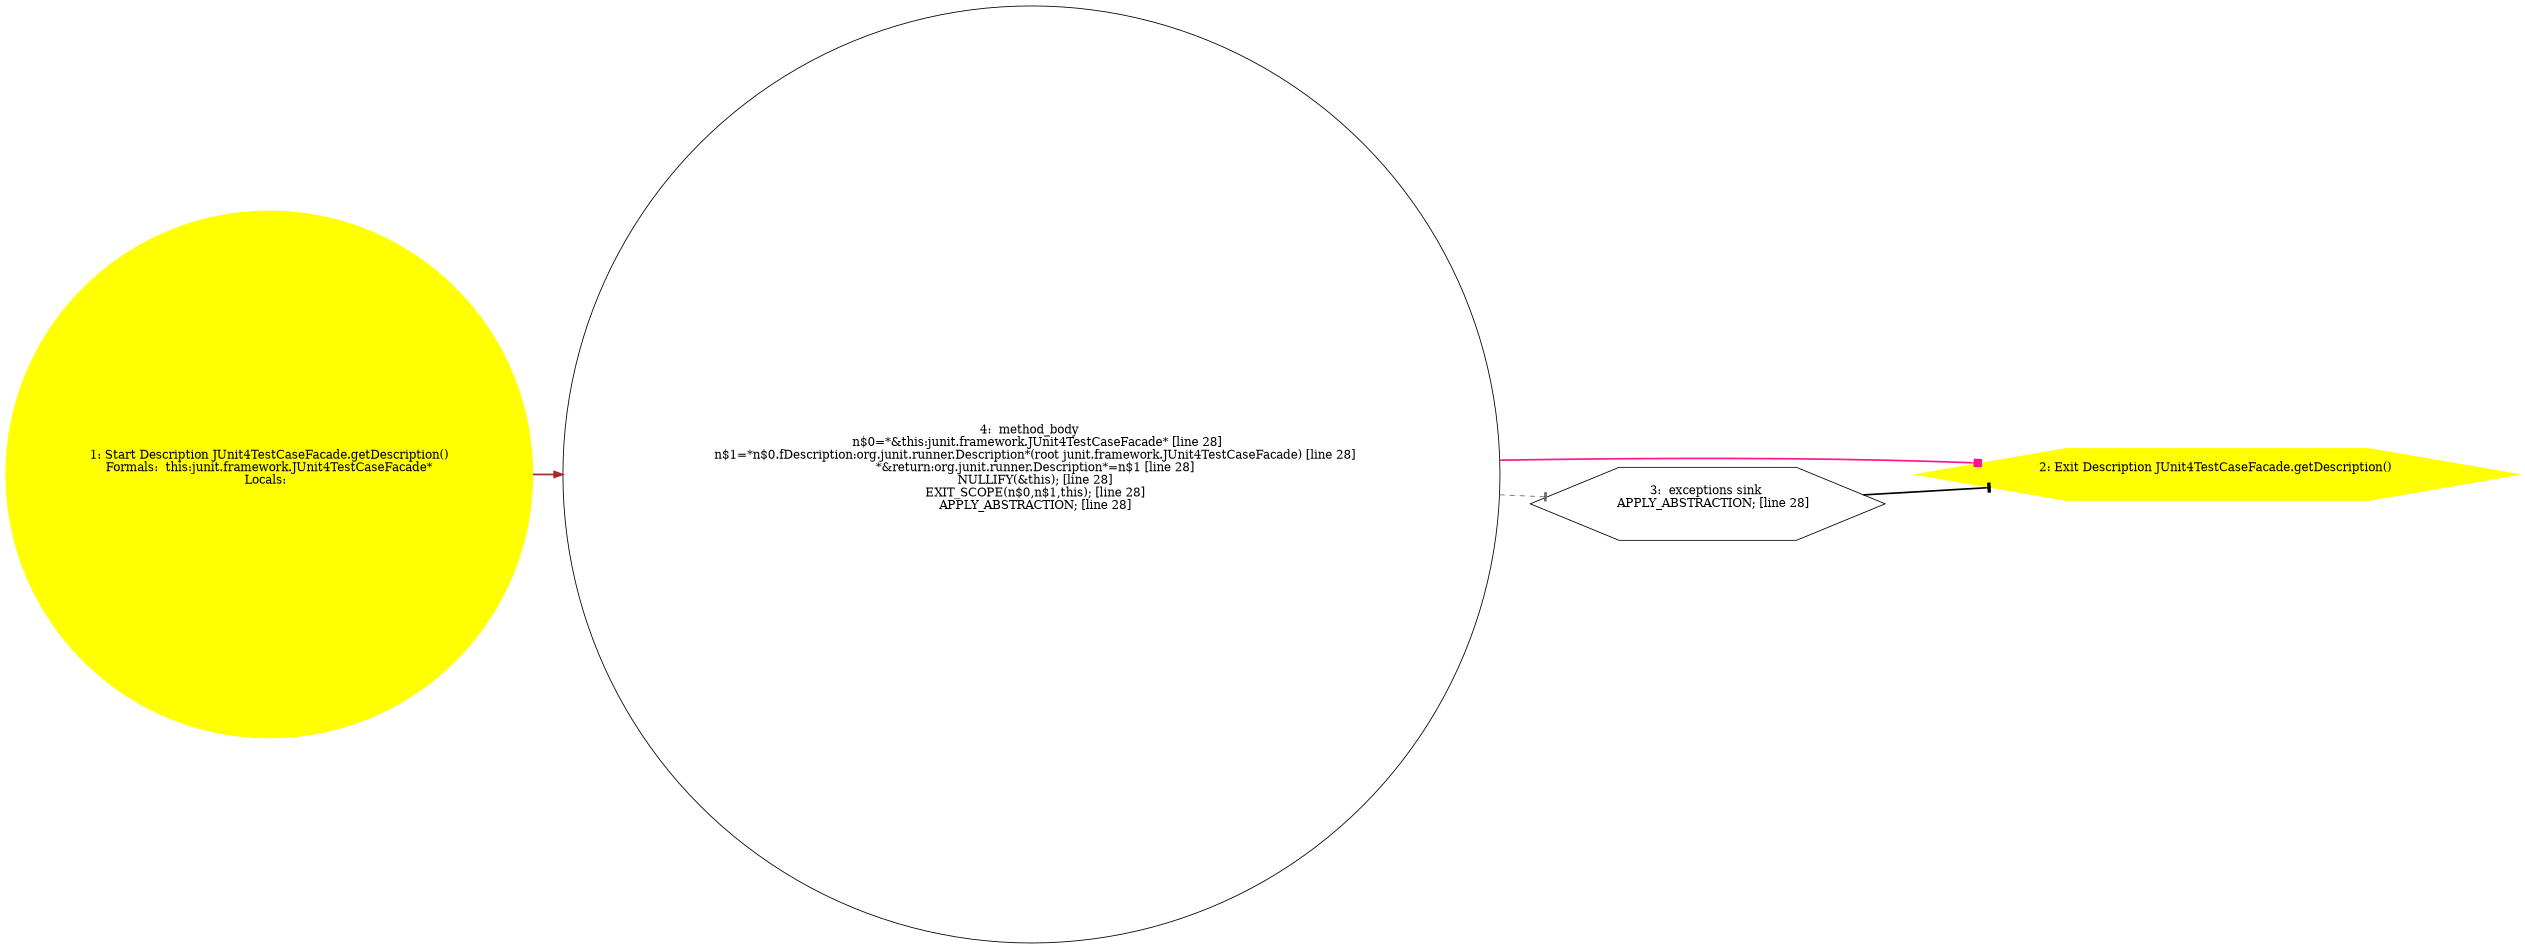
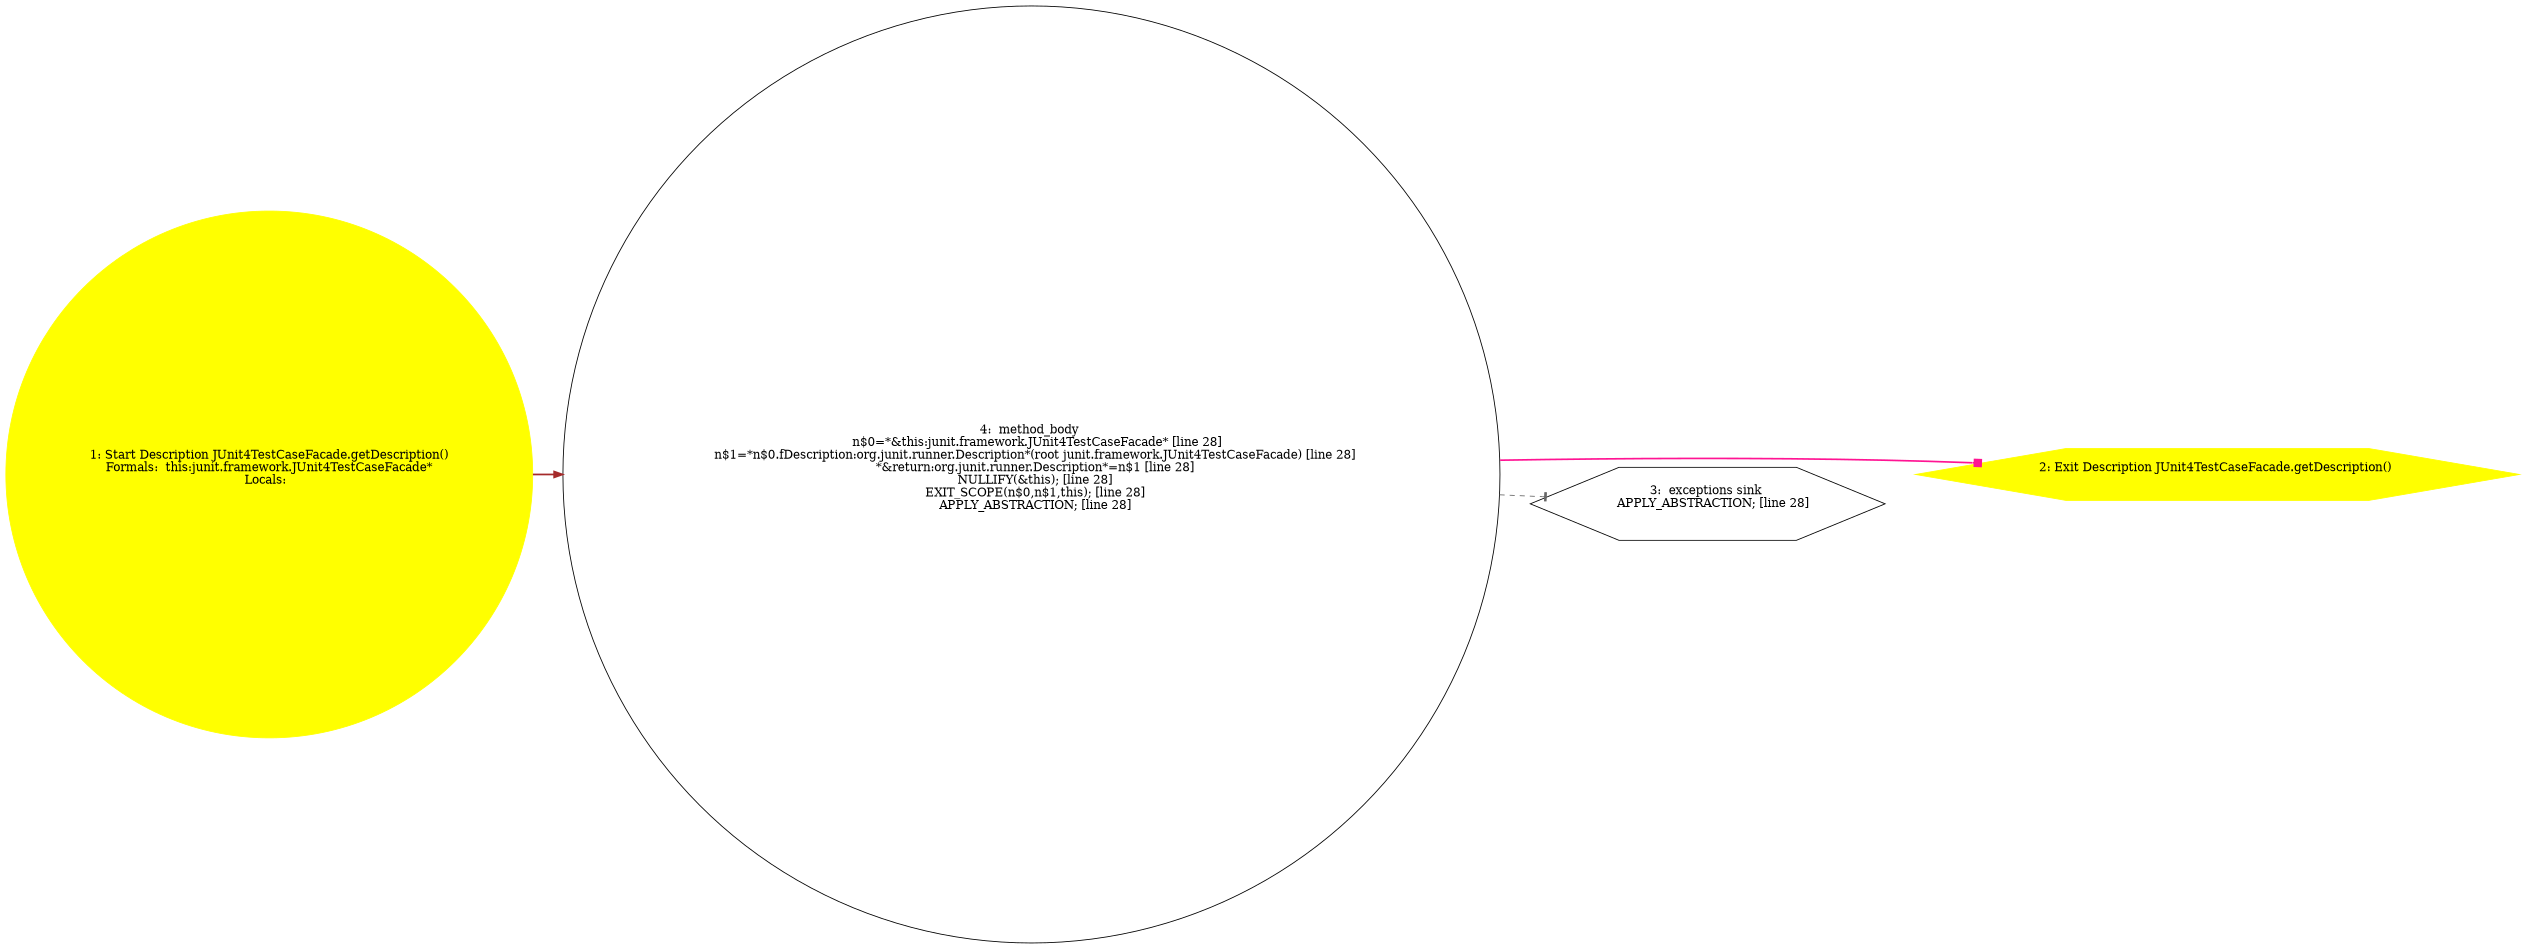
(1925, 491) -> none
